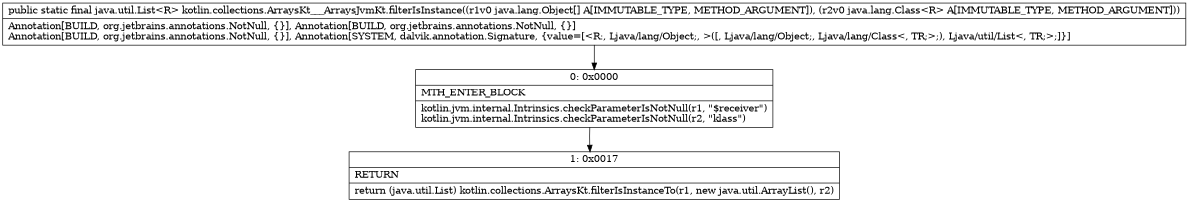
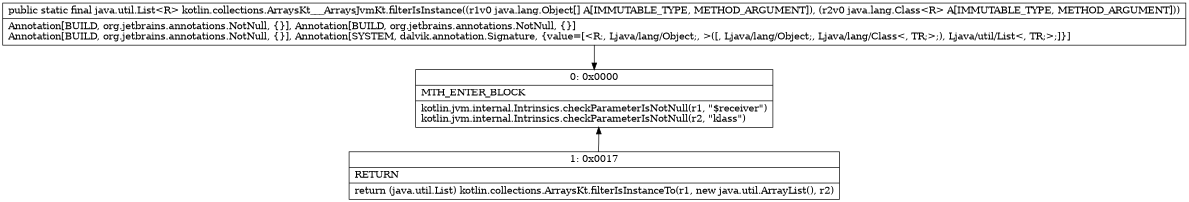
(590, 136) -> (599, 143)
